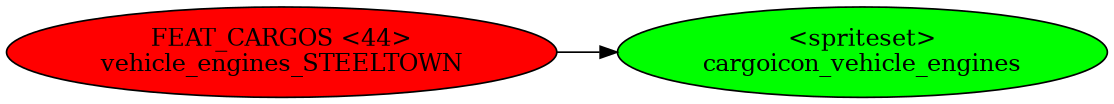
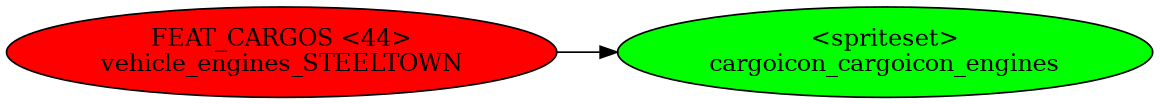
(862, 52) -> (885, 52)
